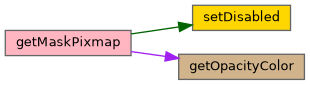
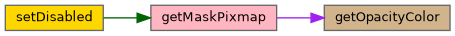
(155, 30) -> (120, 18)
